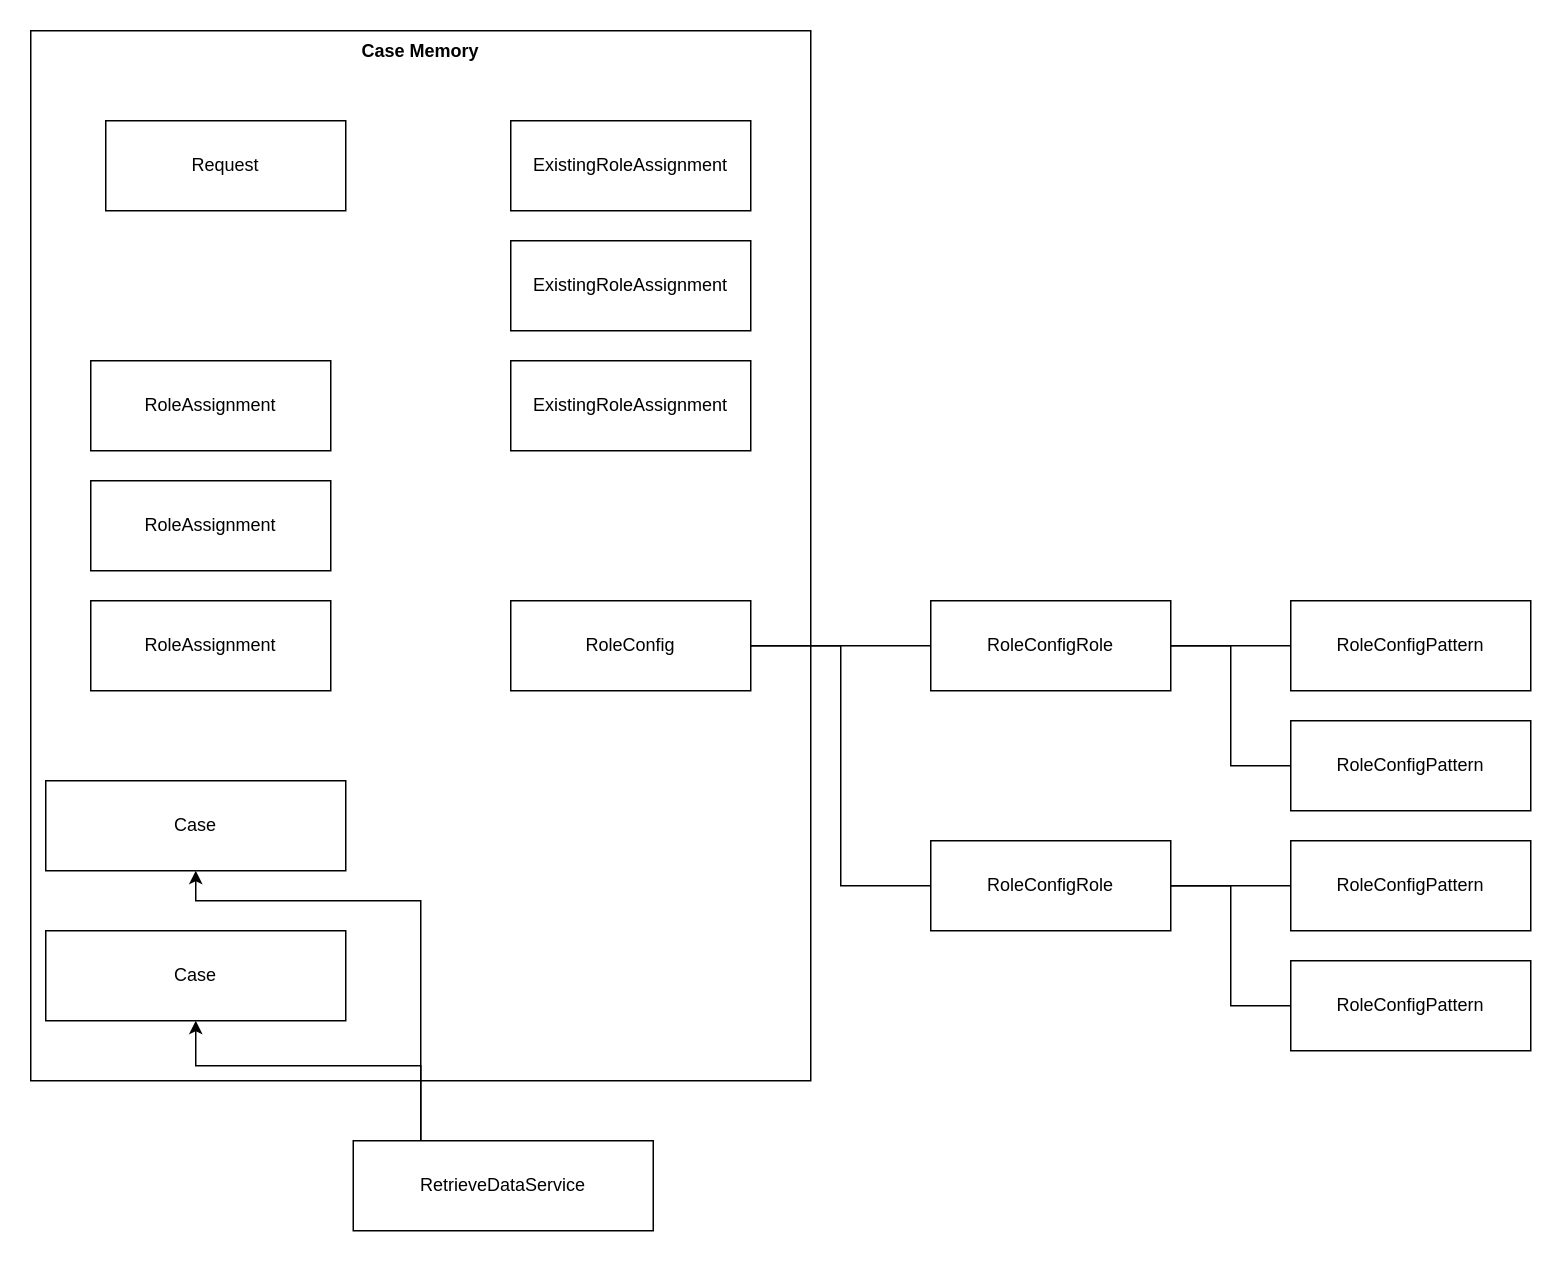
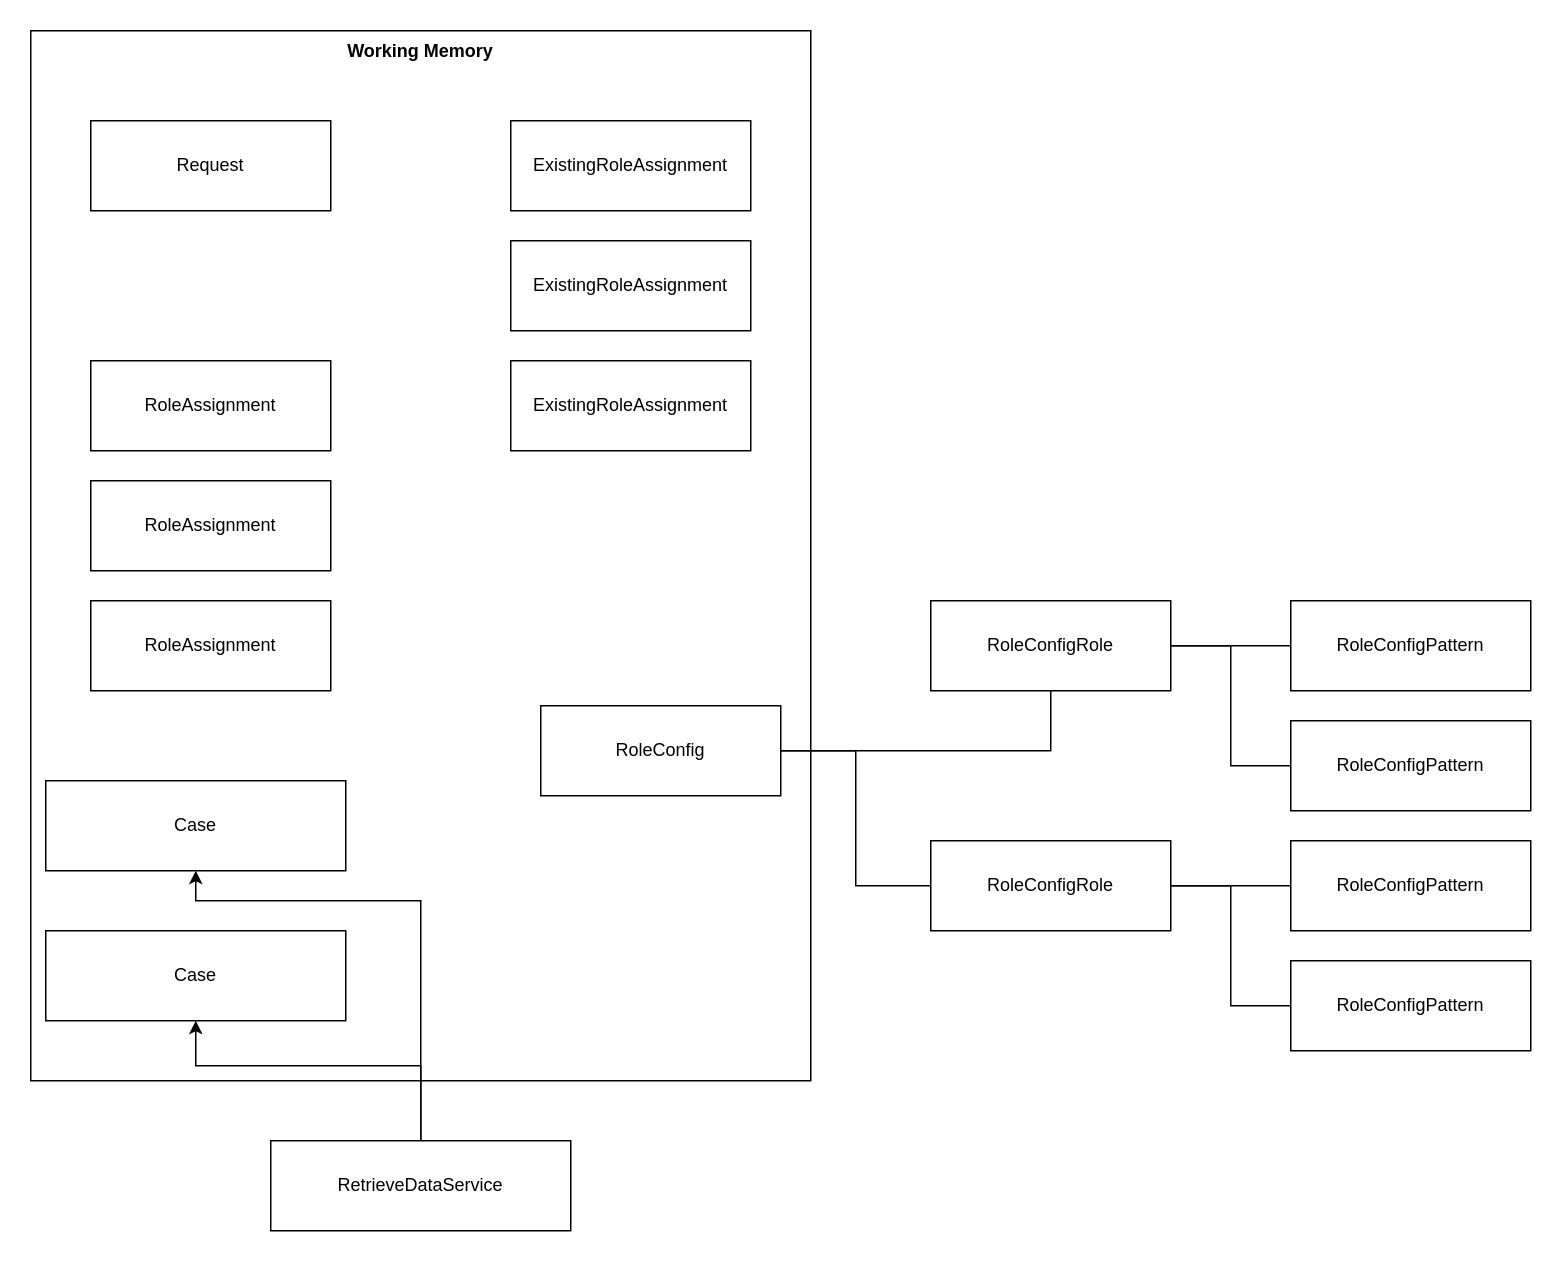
(421, 52) -> (421, 52)
(226, 166) -> (211, 166)
(631, 646) -> (661, 751)
(503, 1186) -> (421, 1186)
